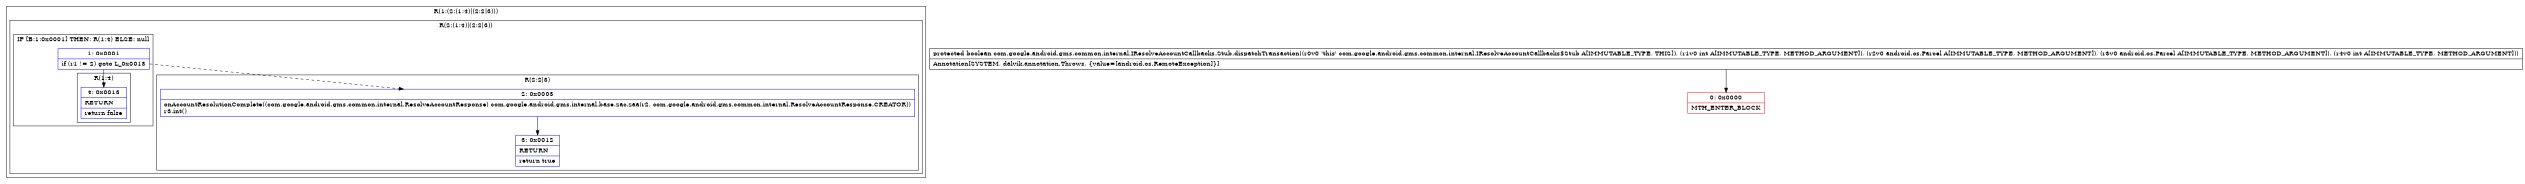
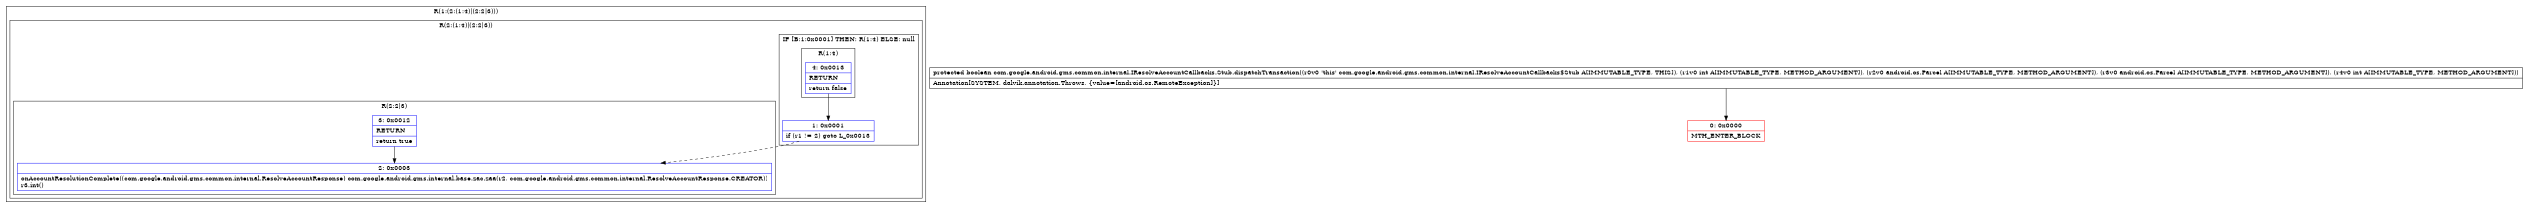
(104, 76) -> (828, 105)
(538, 124) -> (395, 153)
